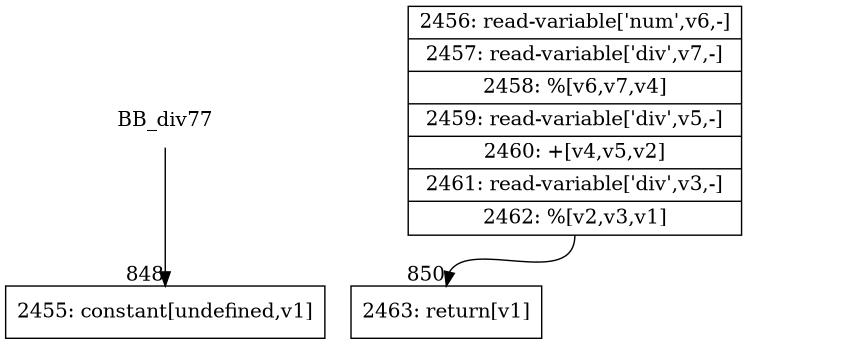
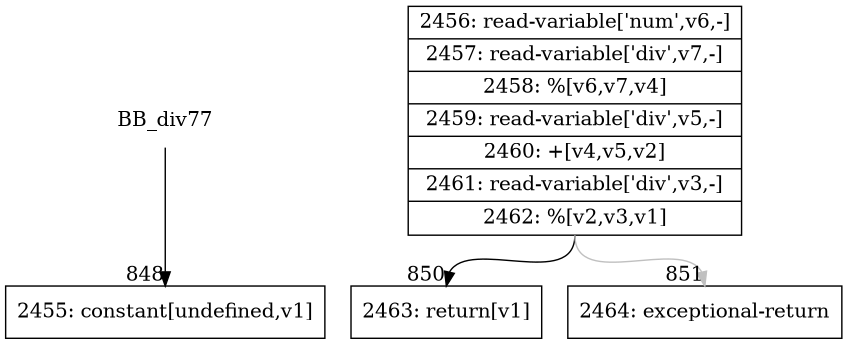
none -> (705, 312)
